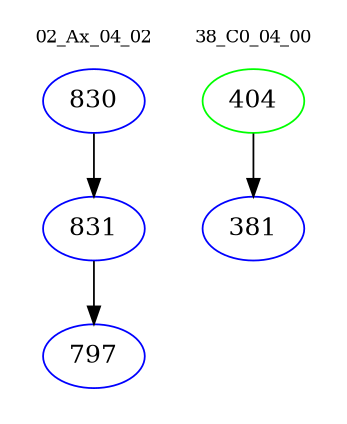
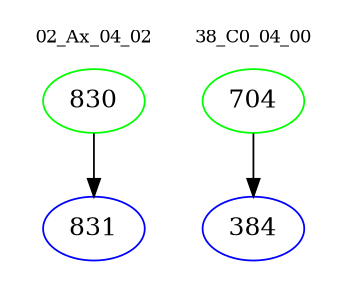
(94, 101) -> (94, 101)
(253, 101) -> (253, 101)
(253, 229) -> (253, 229)
(94, 356) -> none
